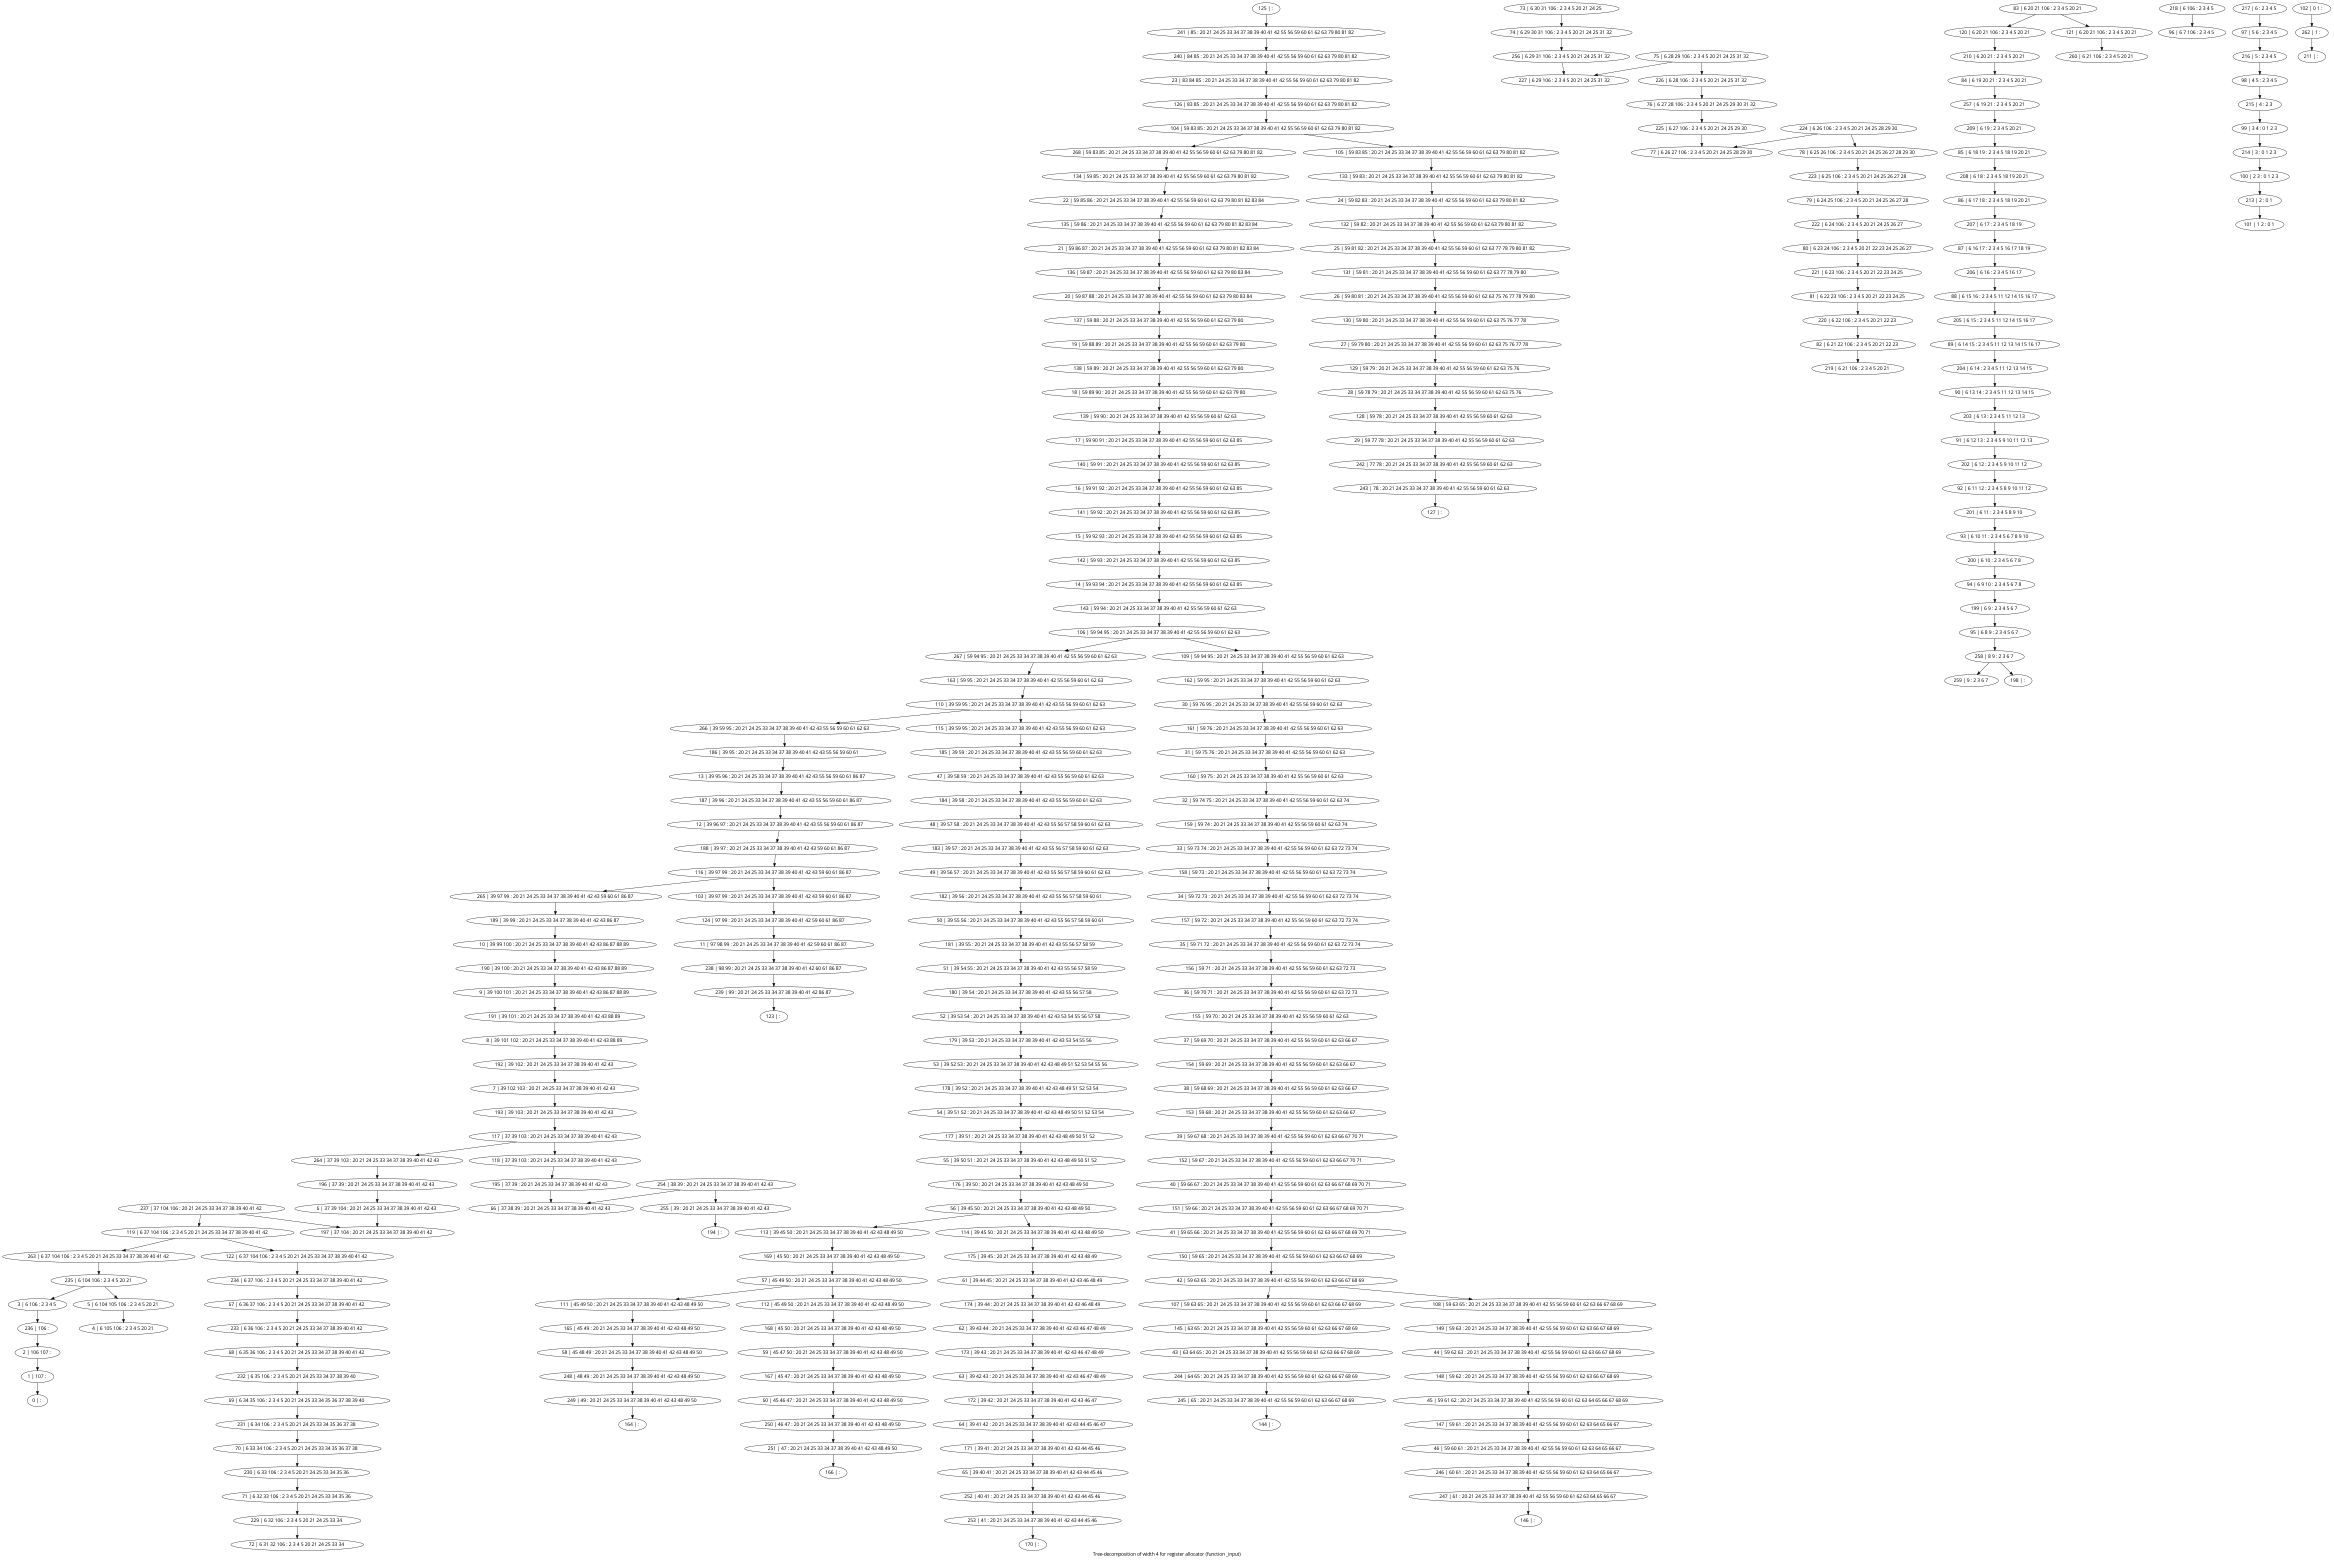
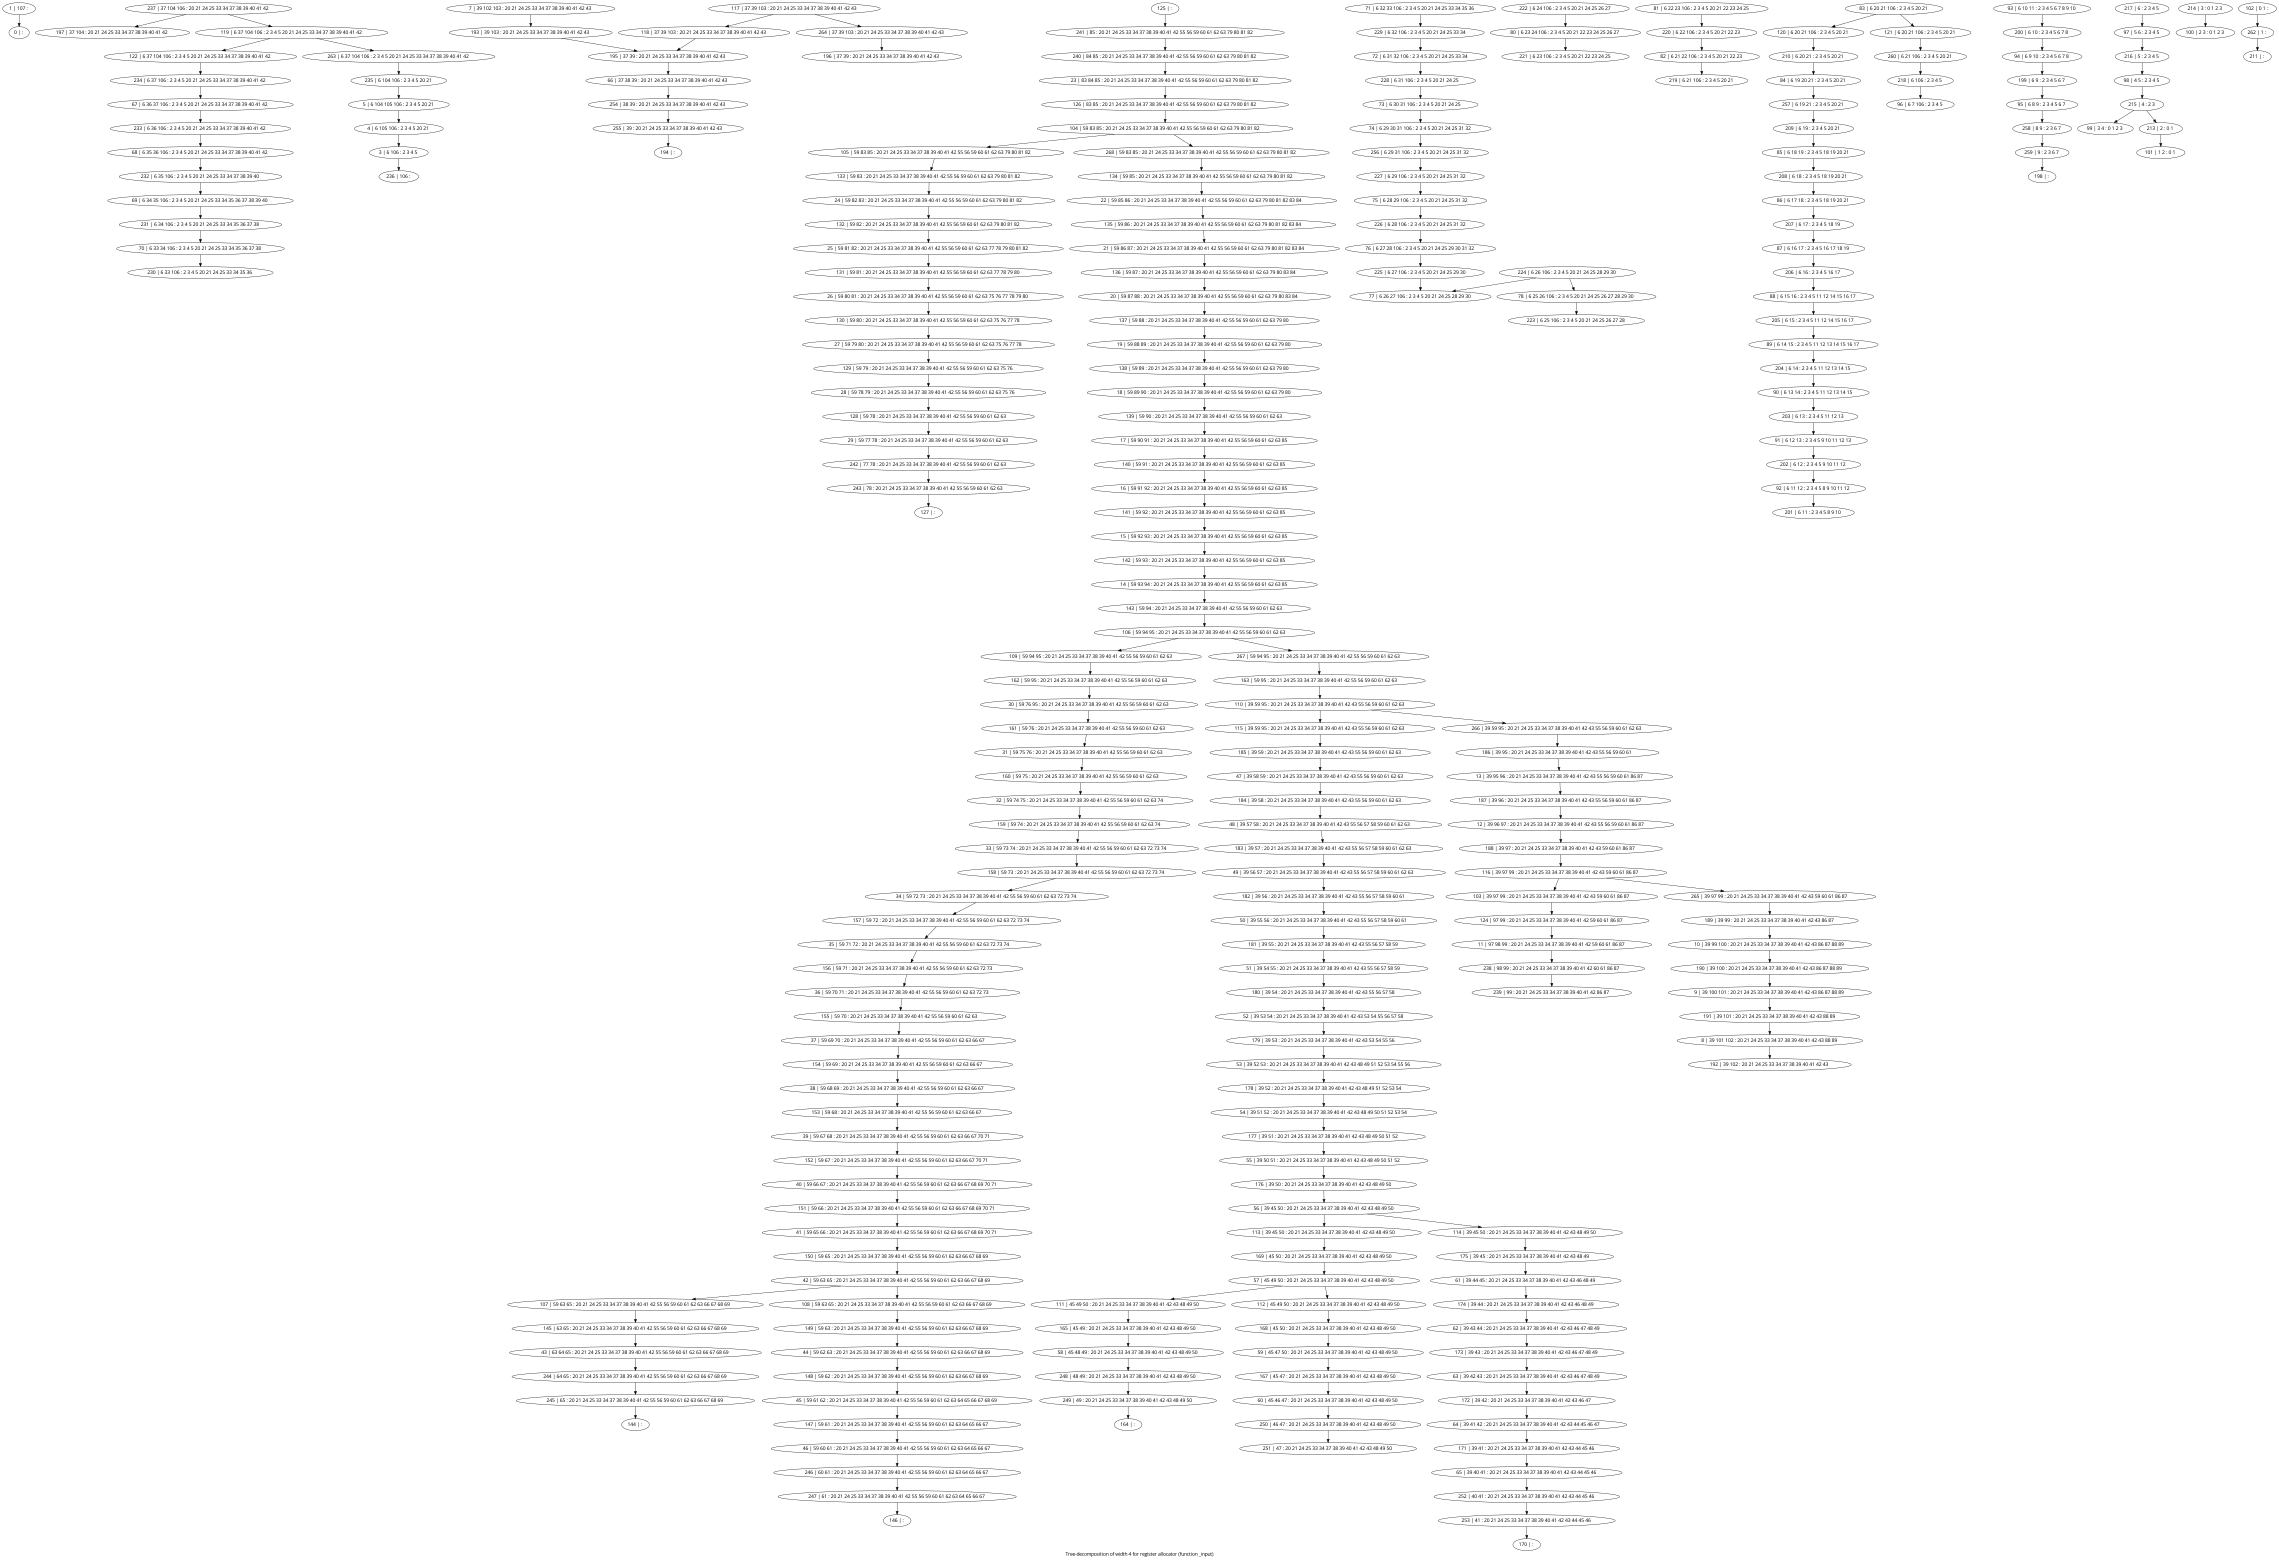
none -> (1920, 67)
(1635, 68) -> (1420, 187)
none -> (1420, 81)
(2260, 139) -> none
(2260, 187) -> (2150, 115)
(1858, 201) -> none
(1858, 283) -> none
(1995, 523) -> none
(2006, 668) -> (2042, 163)
(774, 1017) -> none
(555, 1075) -> none
(555, 1123) -> (598, 44)
(635, 1196) -> (668, 91)
(377, 1209) -> none
(69, 1292) -> (399, 139)
(38, 1353) -> none
(833, 1473) -> none
(297, 1483) -> none
